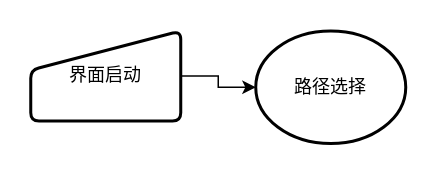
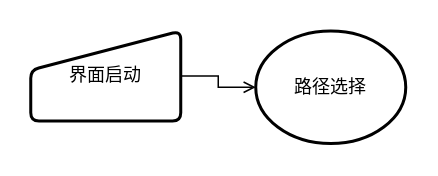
(244, 87) -> (246, 87)
